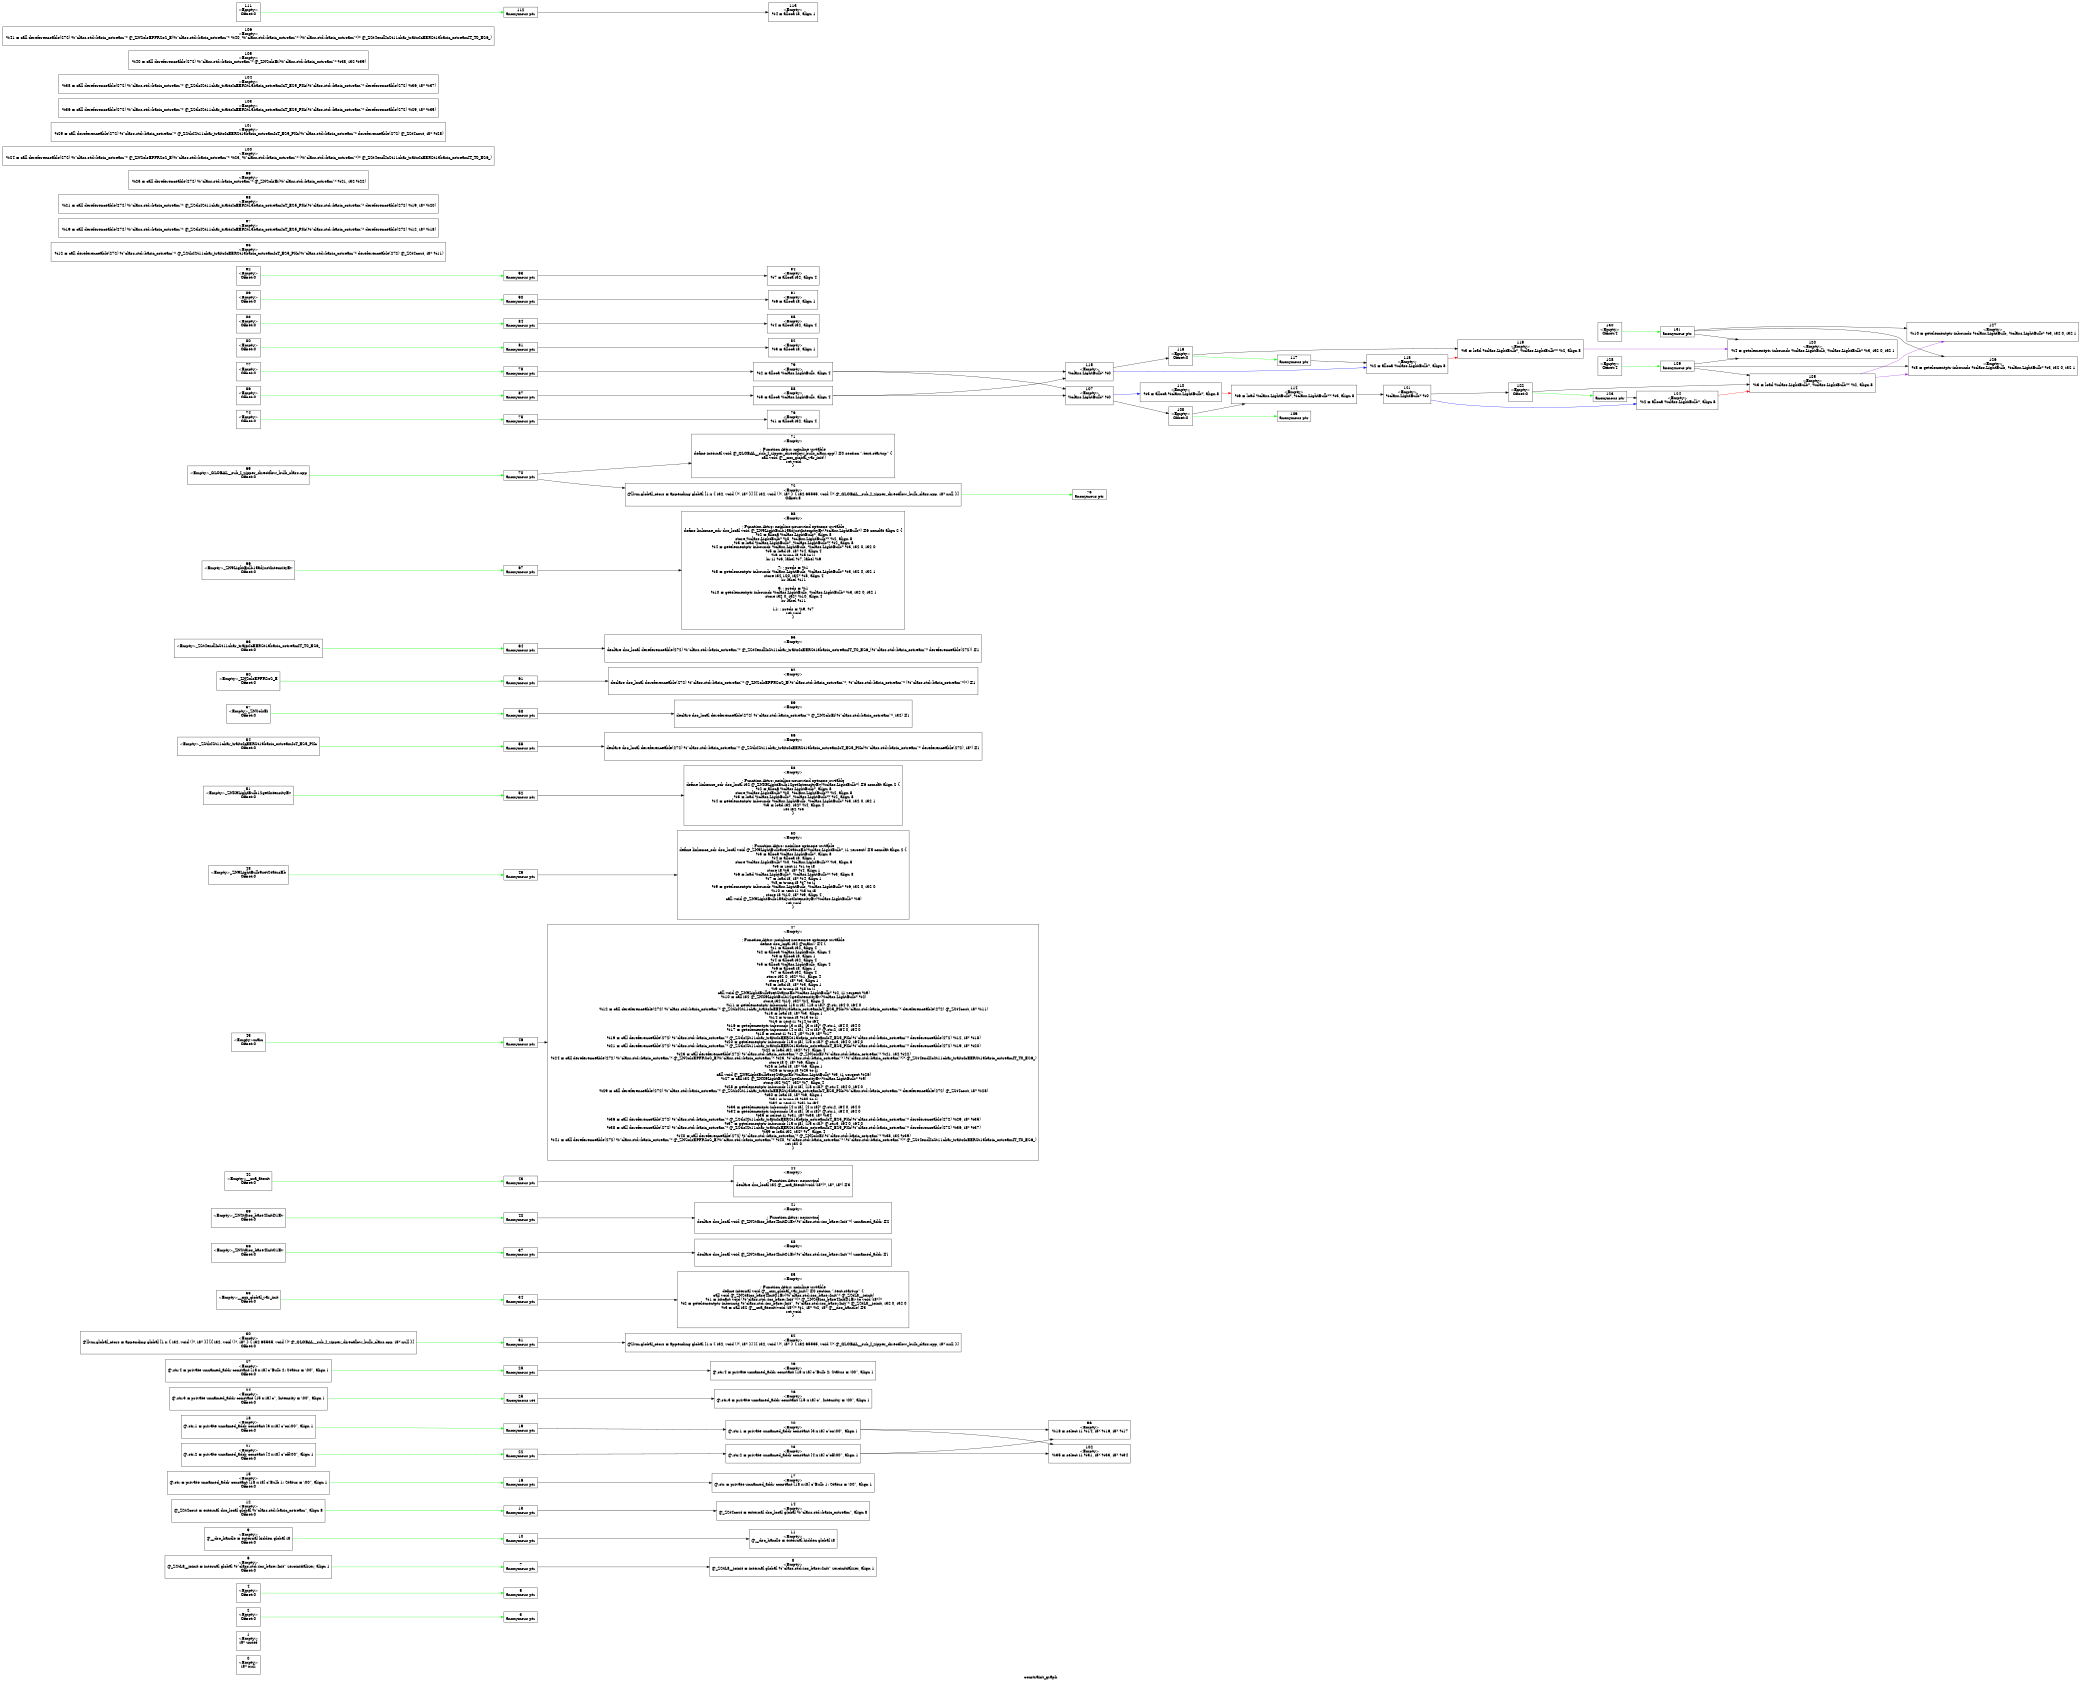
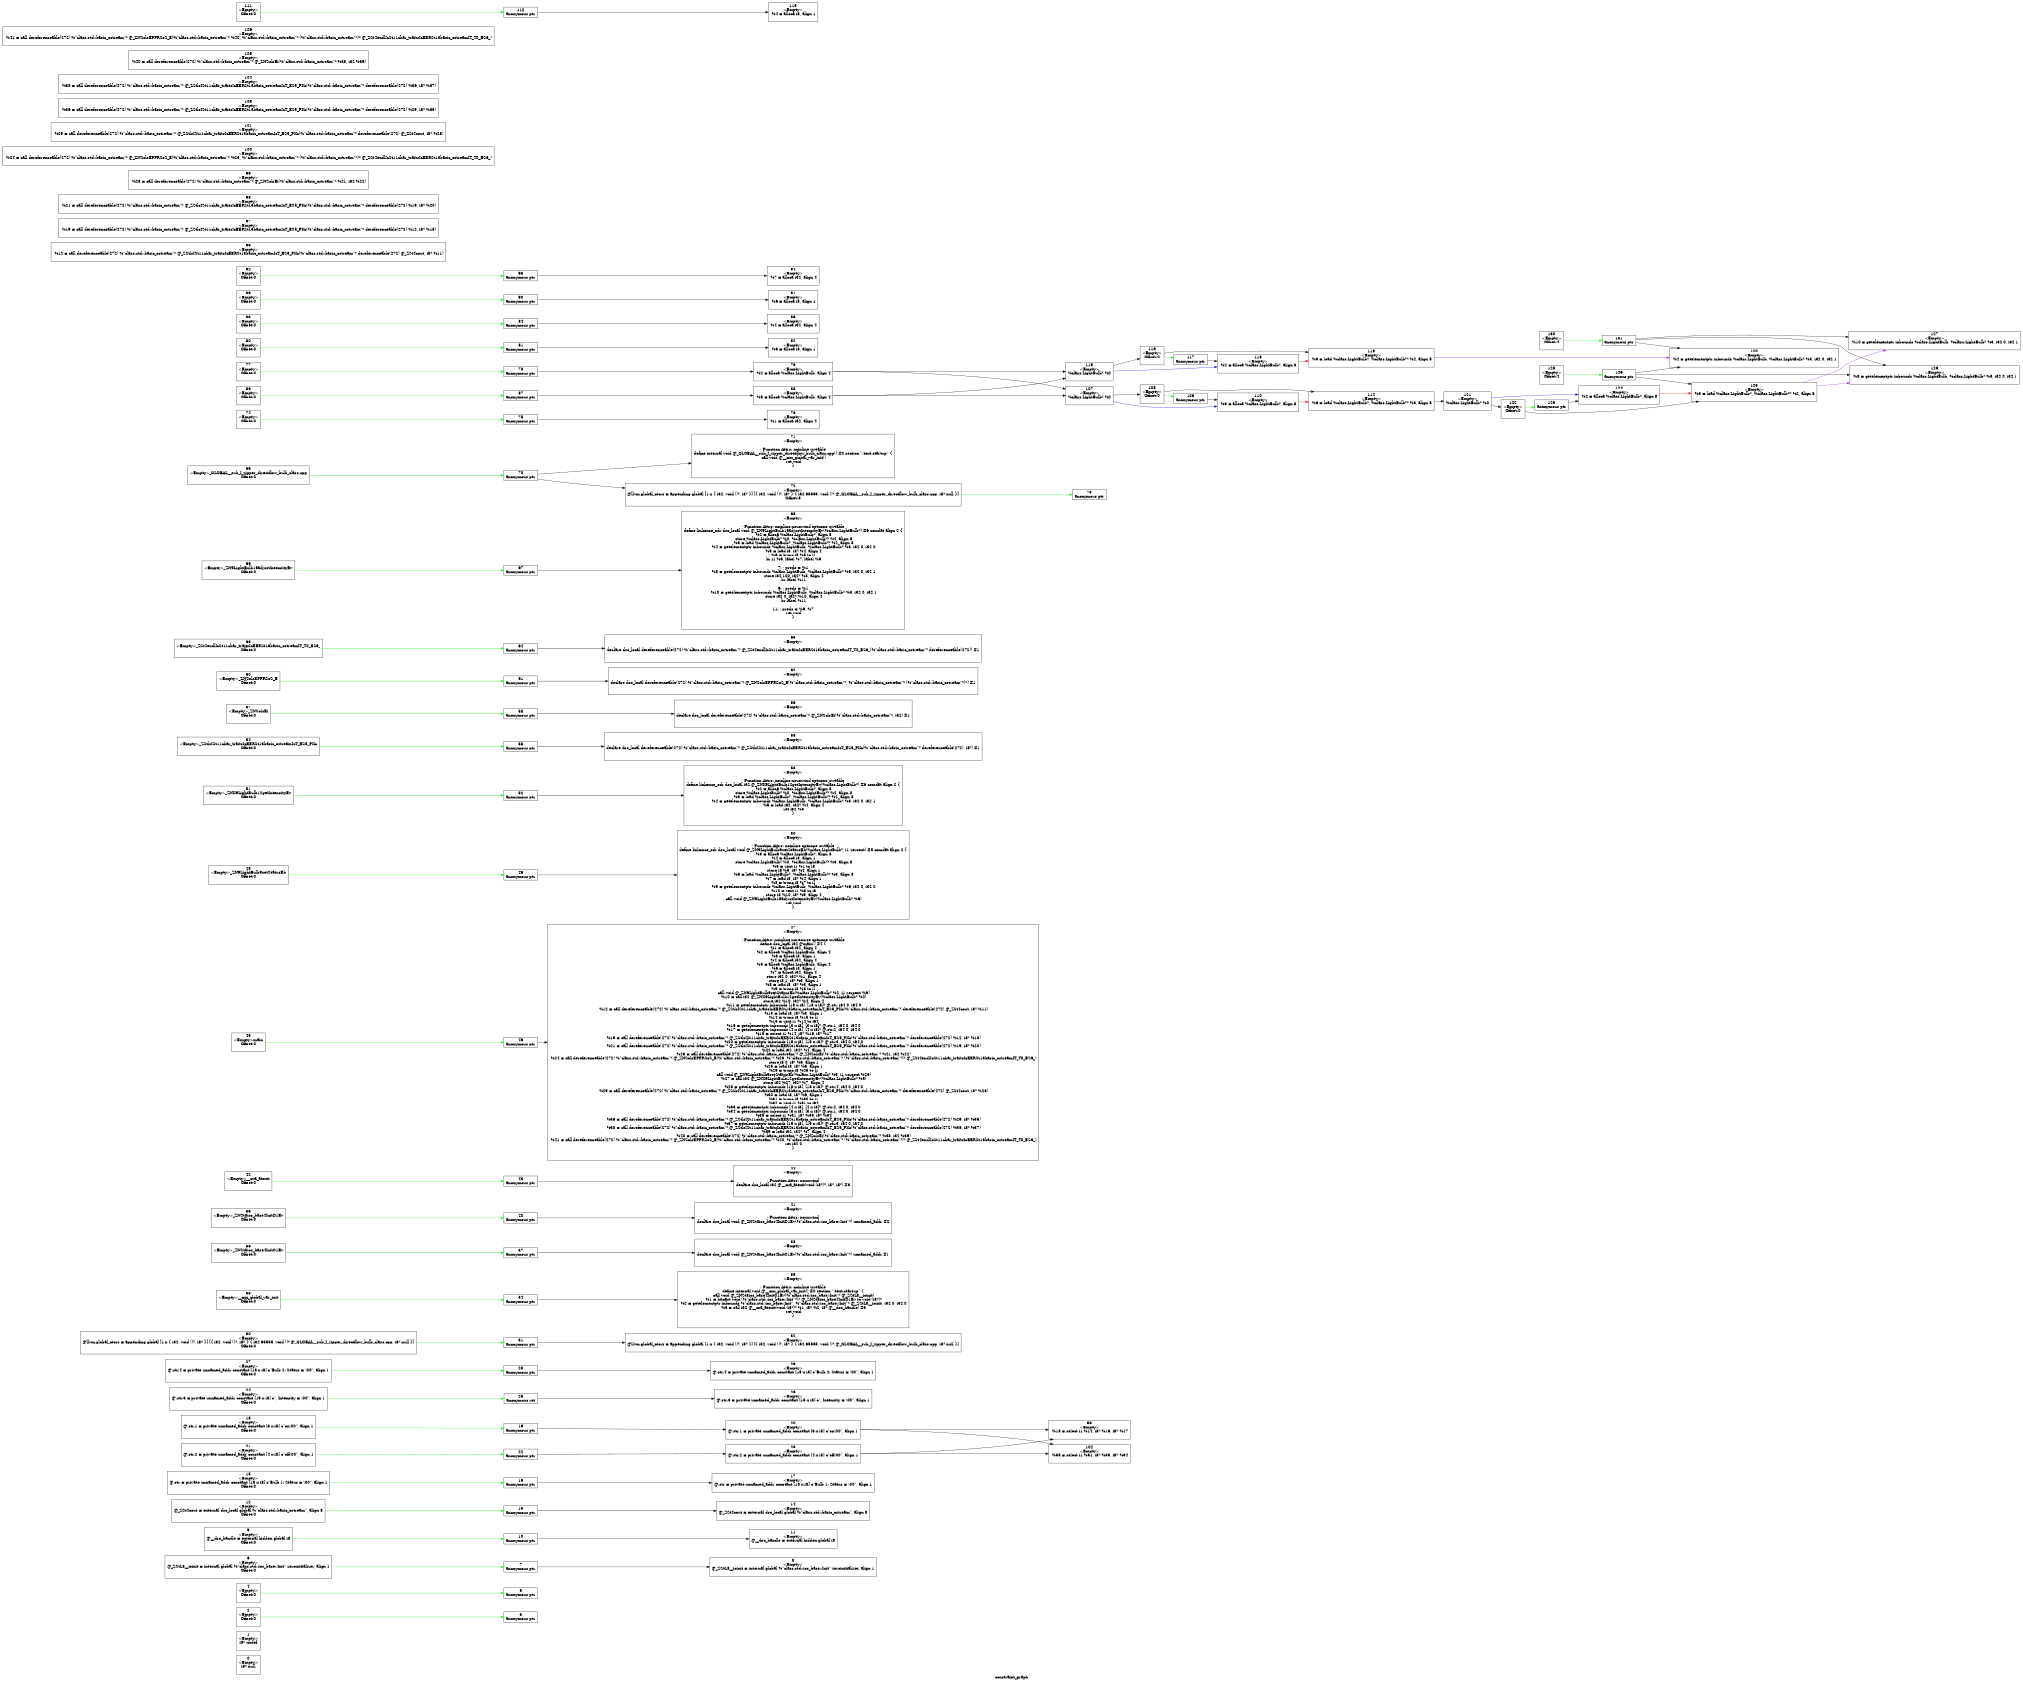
none -> (1211, 399)
